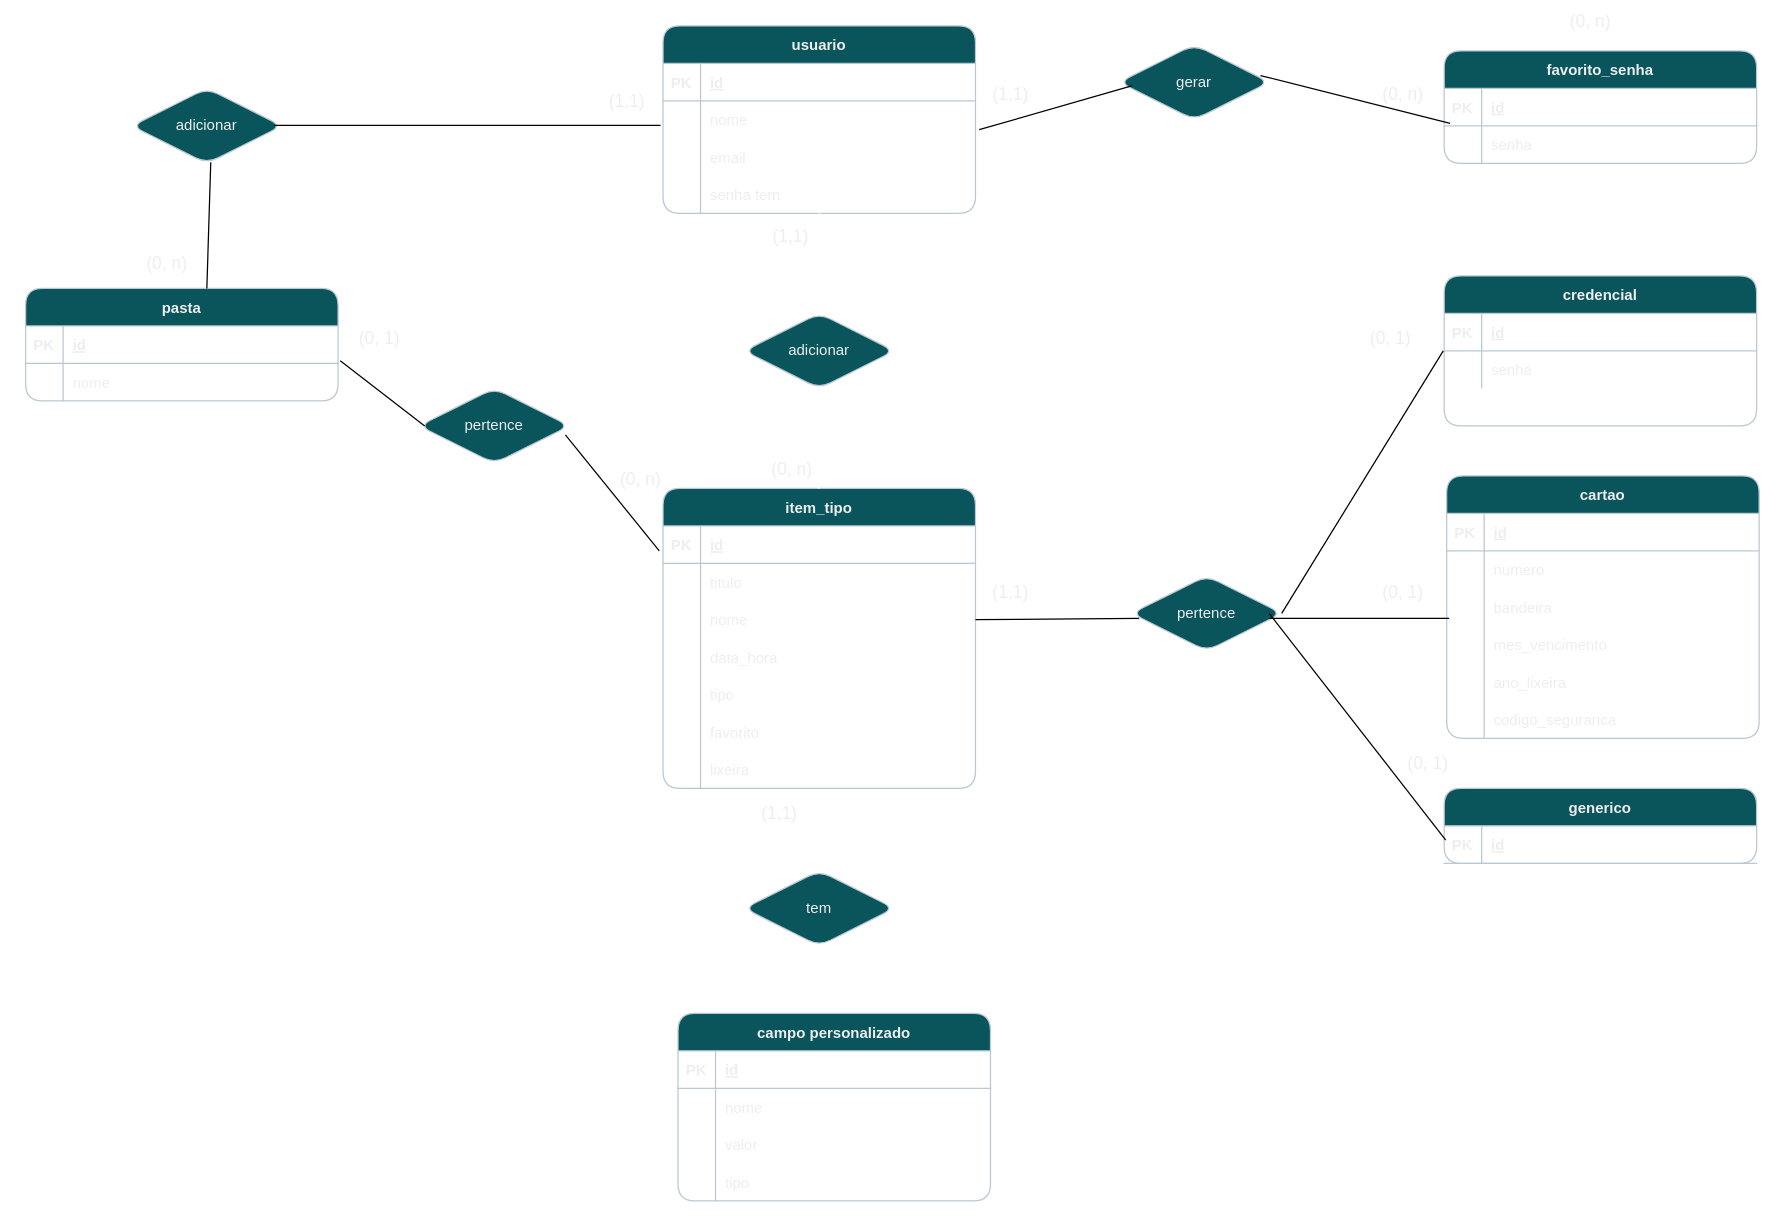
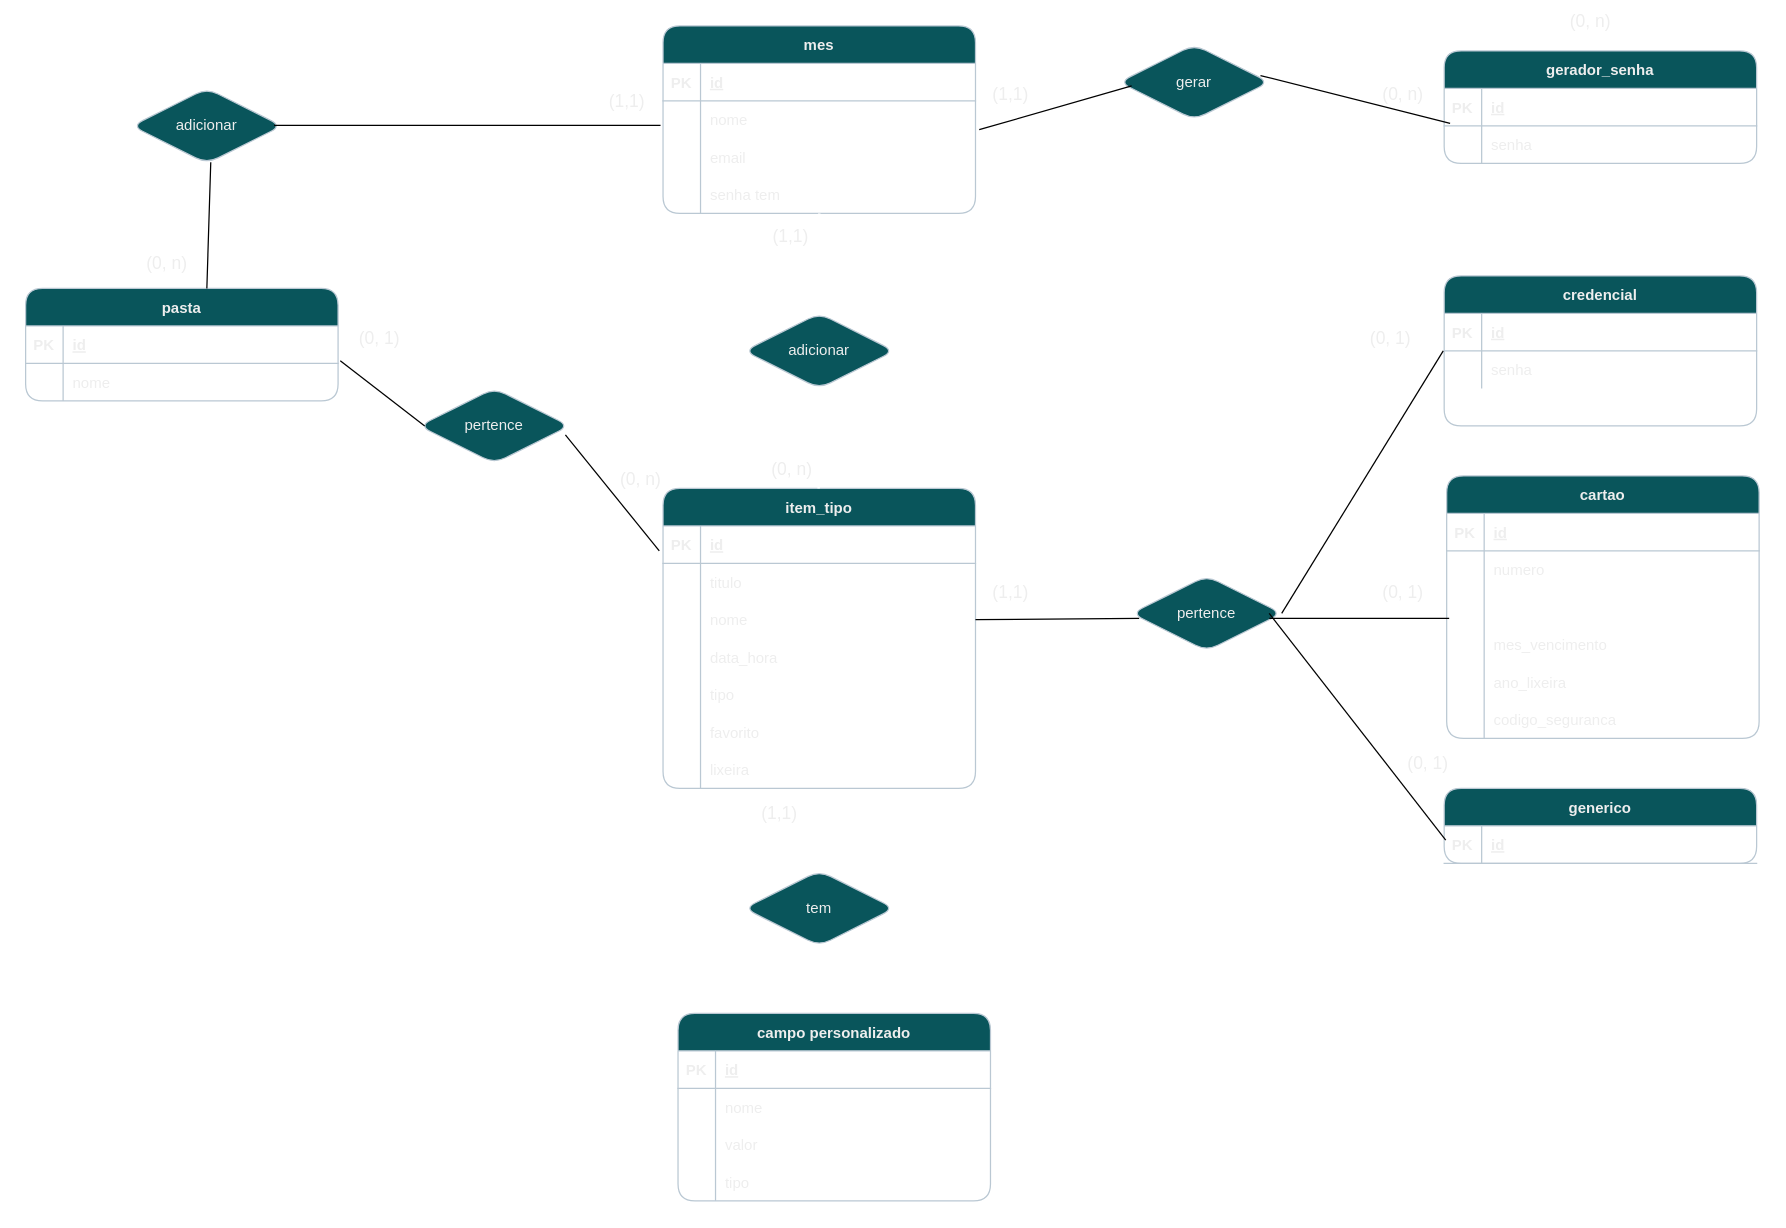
(819, 45) -> (819, 45)
(1600, 70) -> (1600, 70)
(1622, 607) -> none
